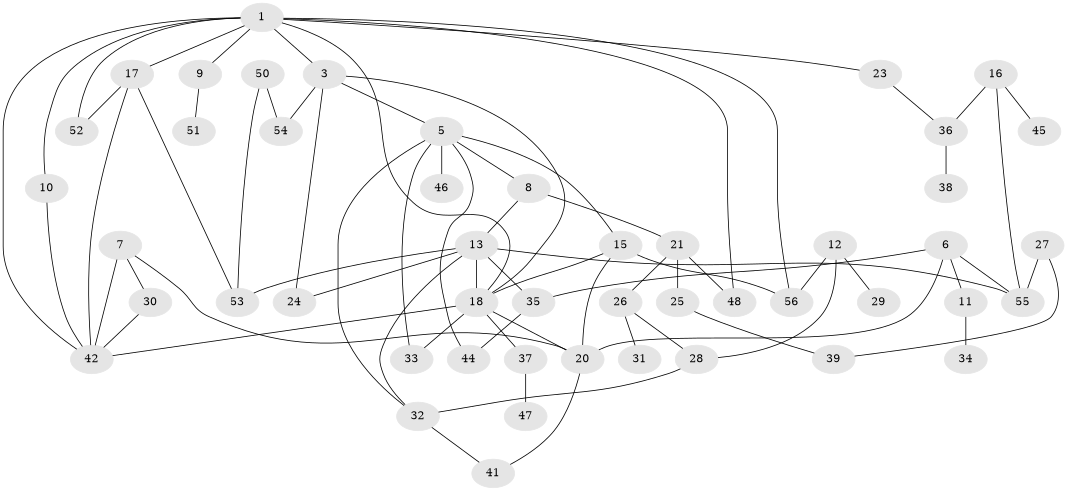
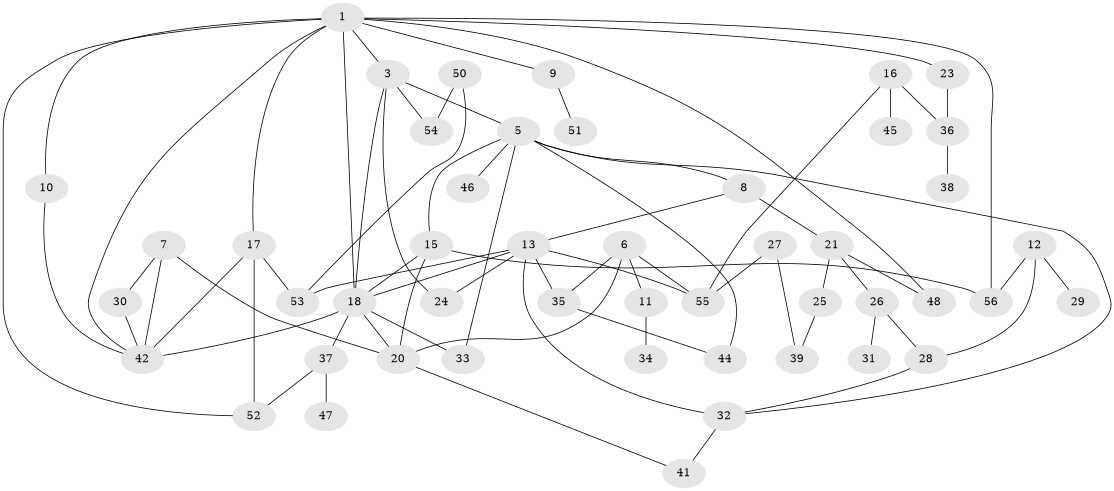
none -> (290, 388)
